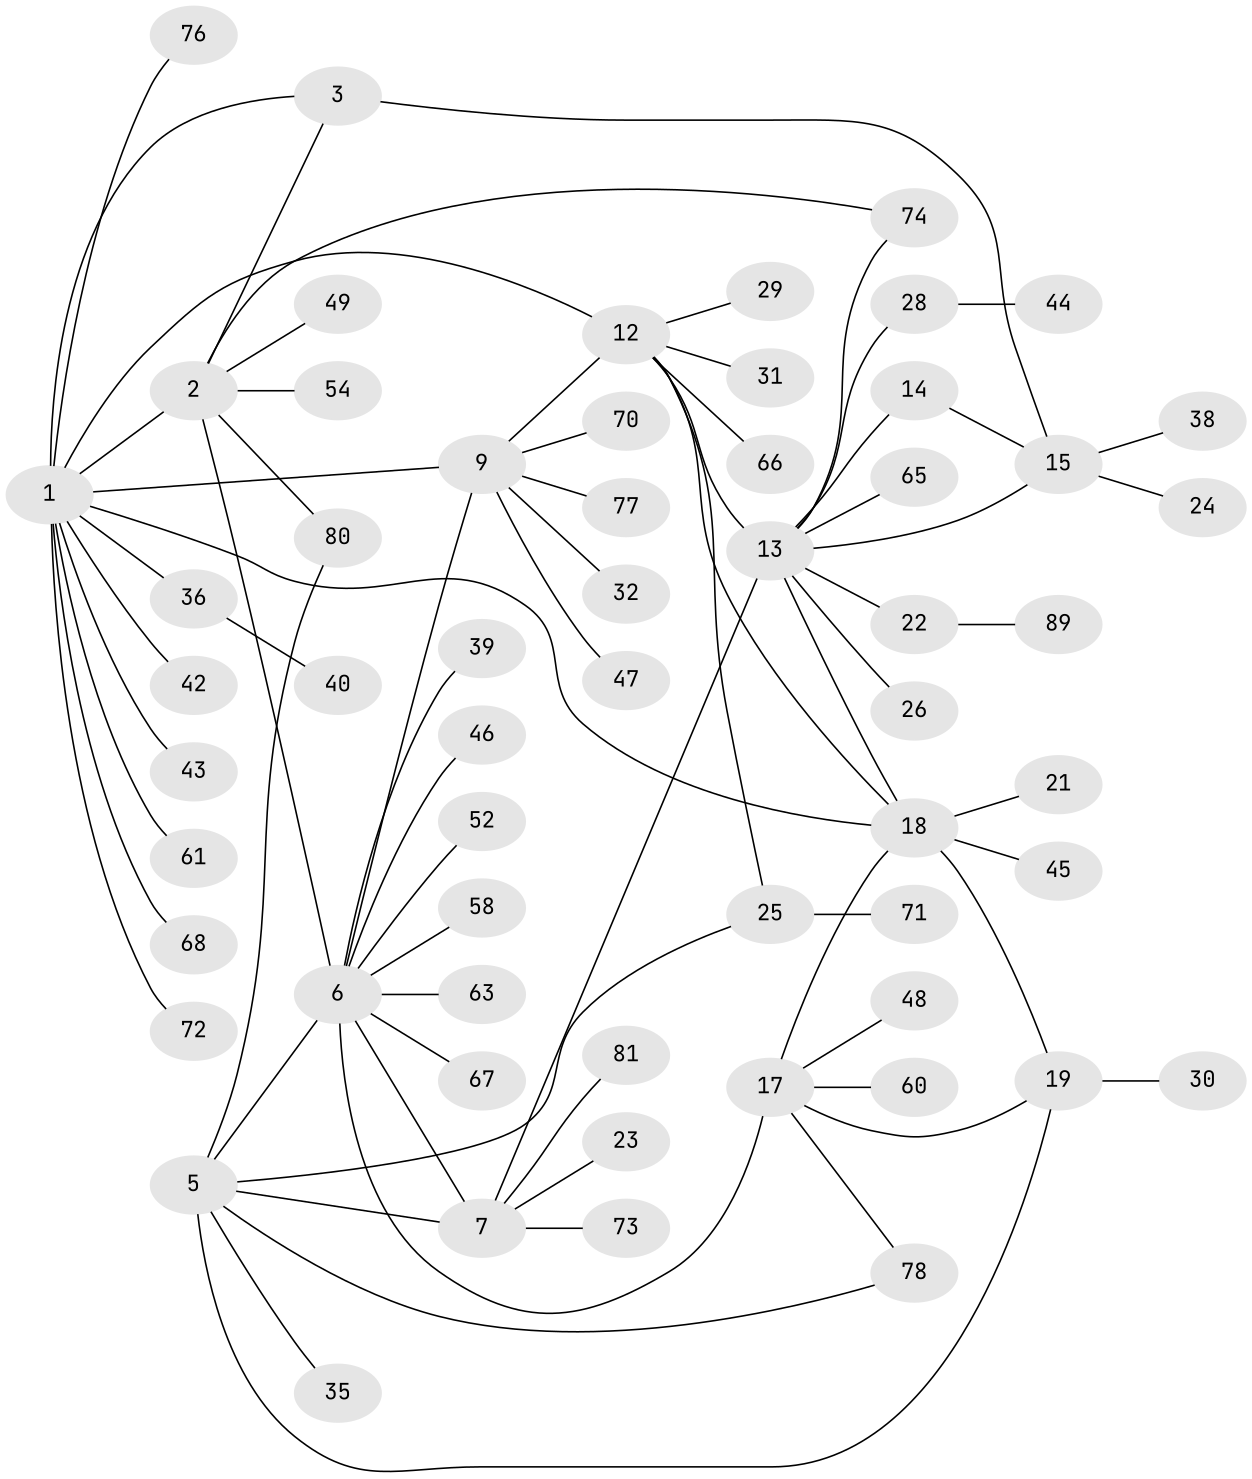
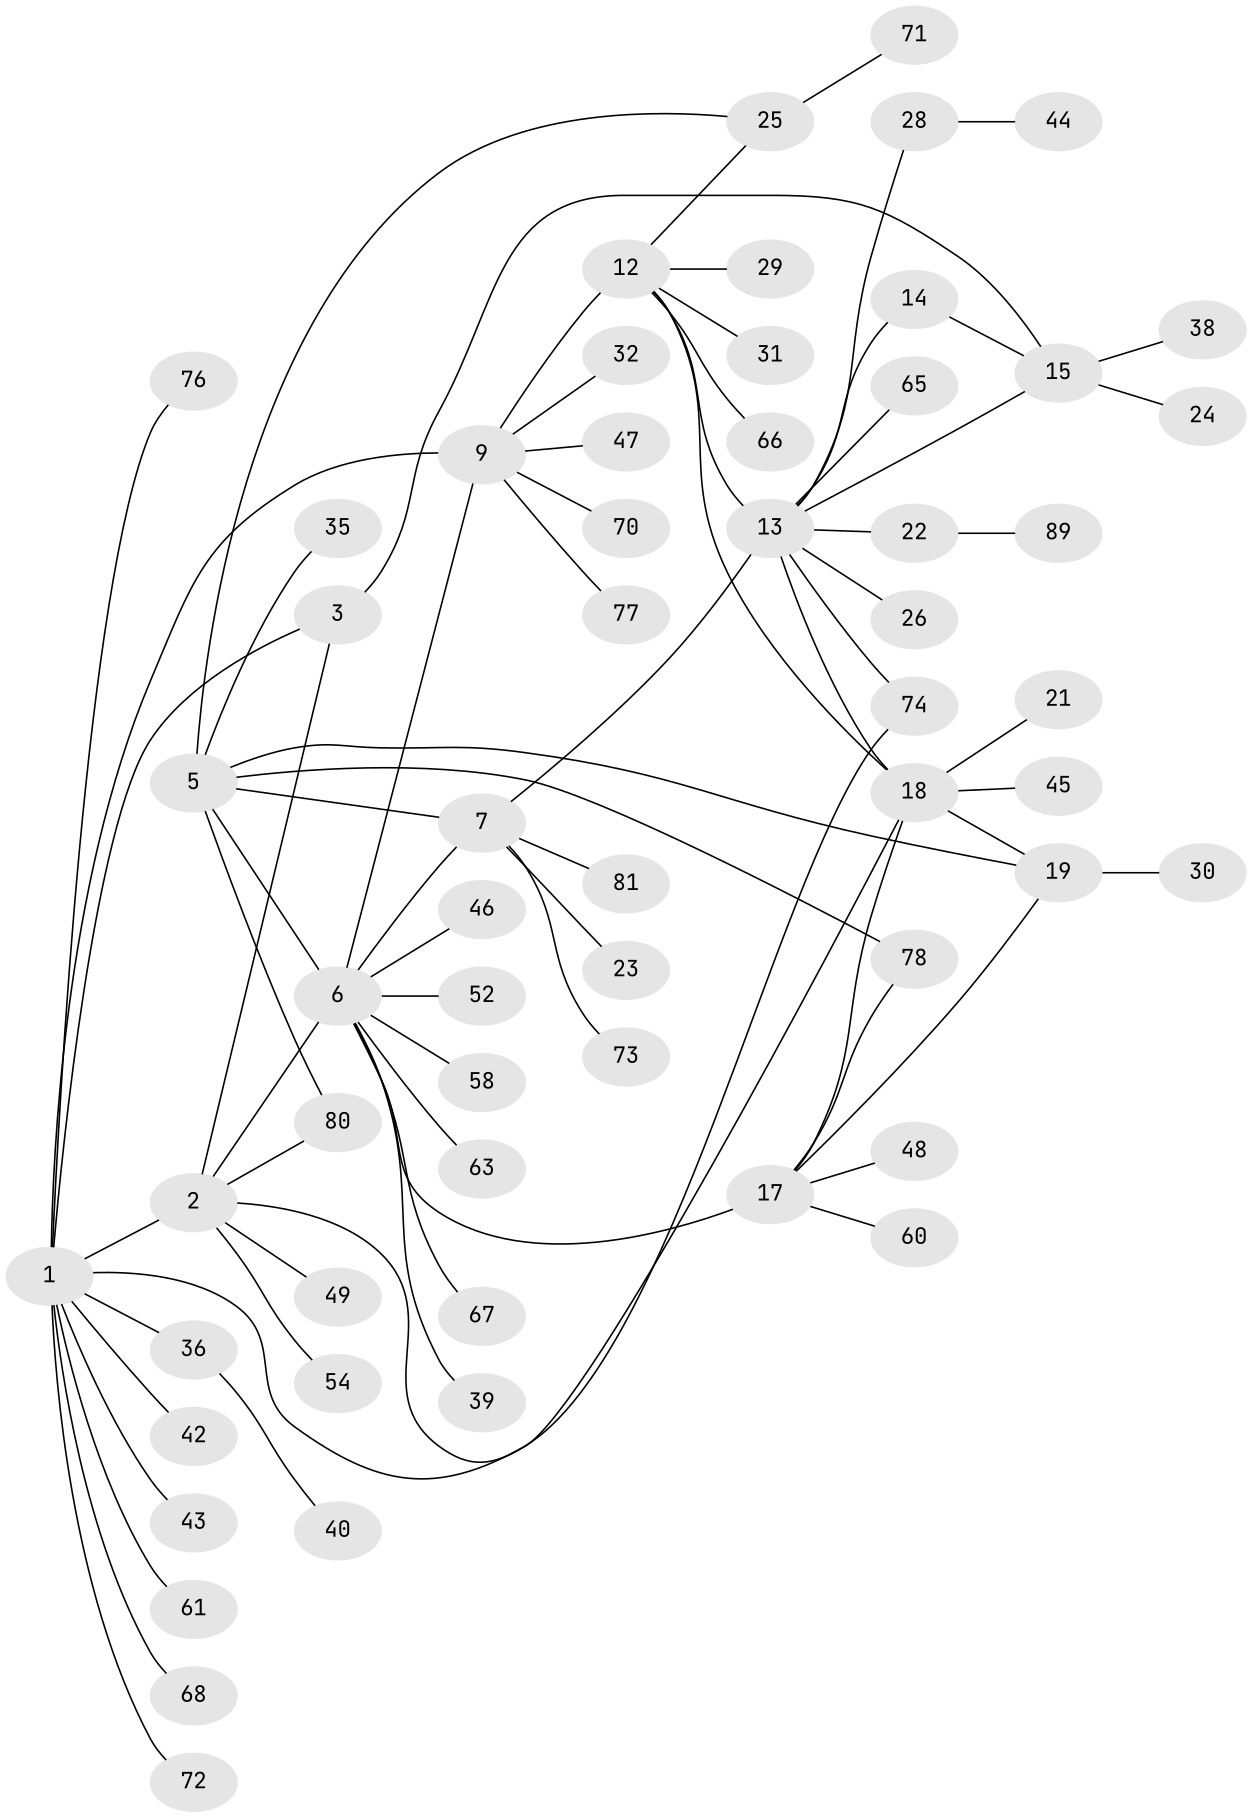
(231, 284) -> none
